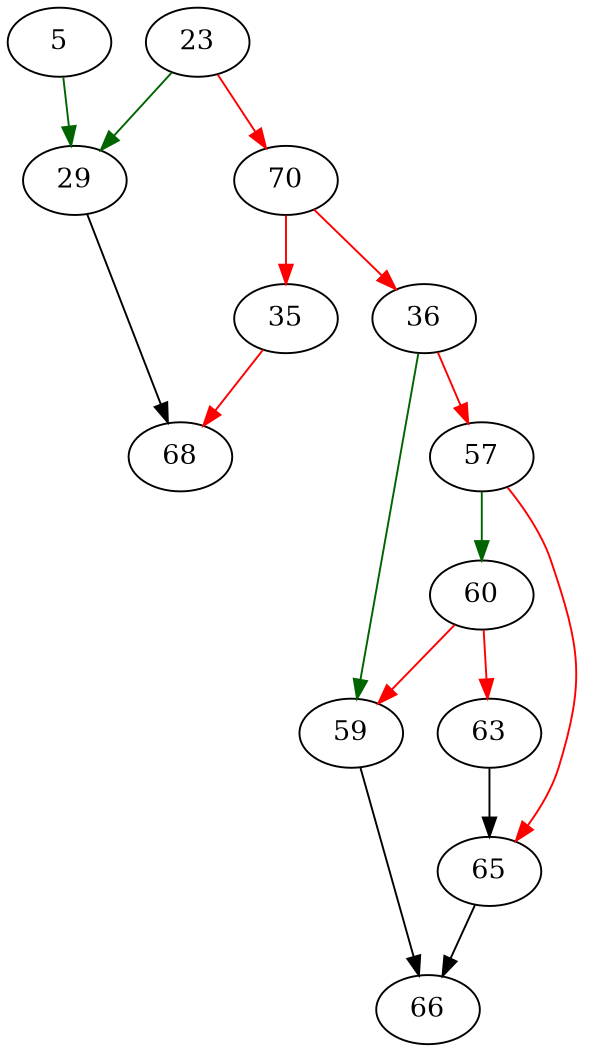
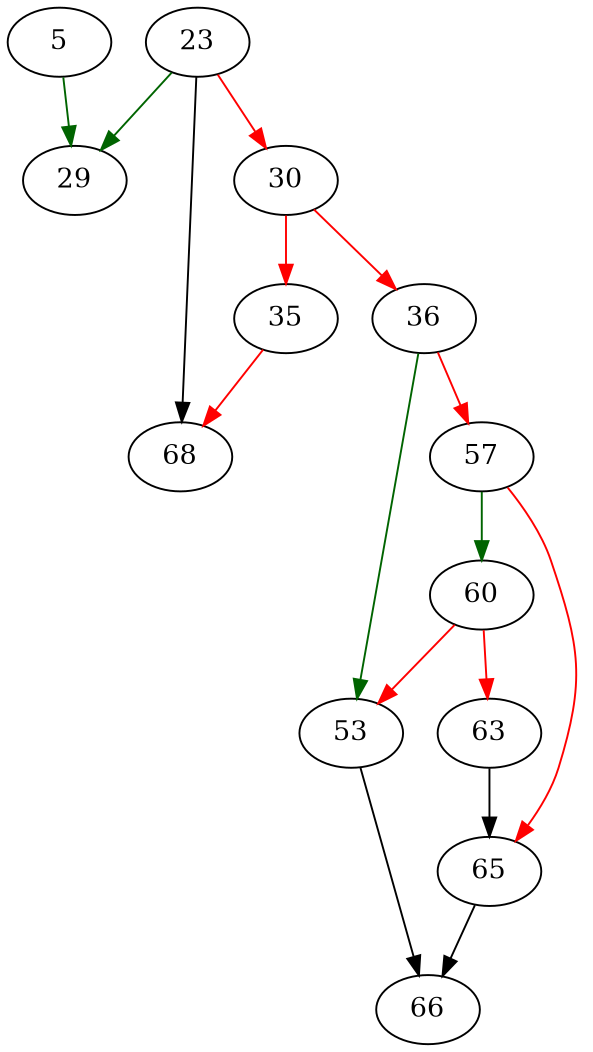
(286, 180) -> (286, 180)
(124, 309) -> (189, 240)
(351, 733) -> (351, 733)
